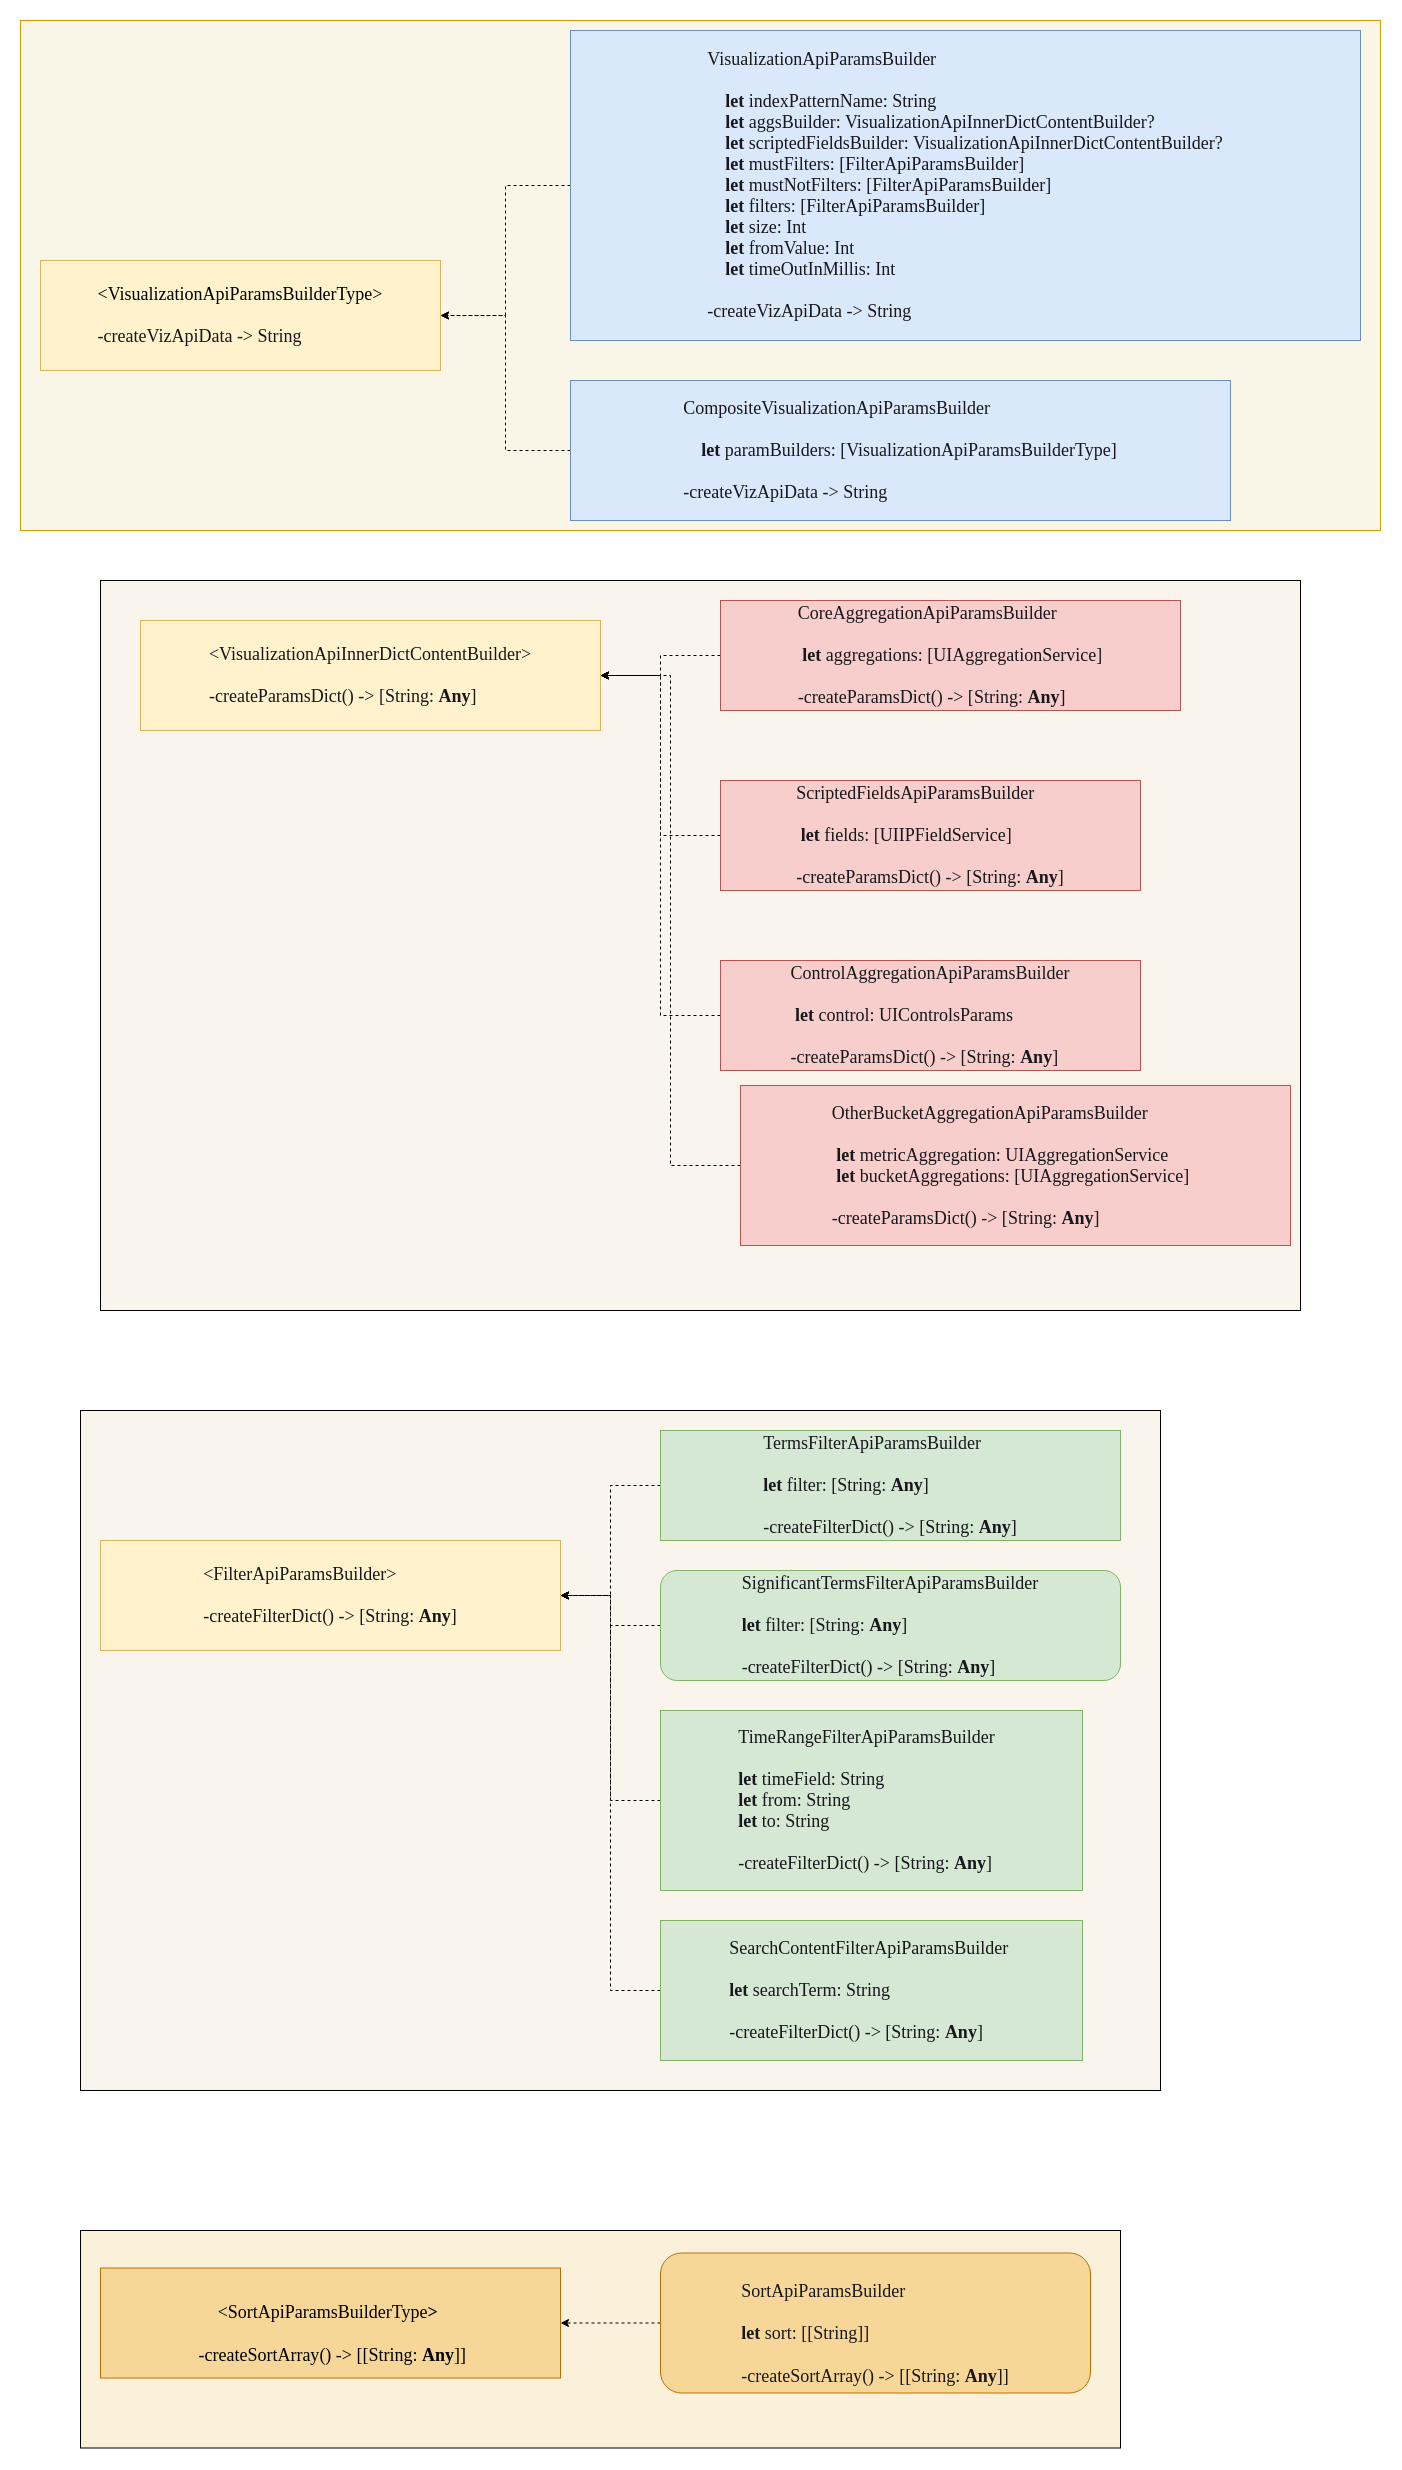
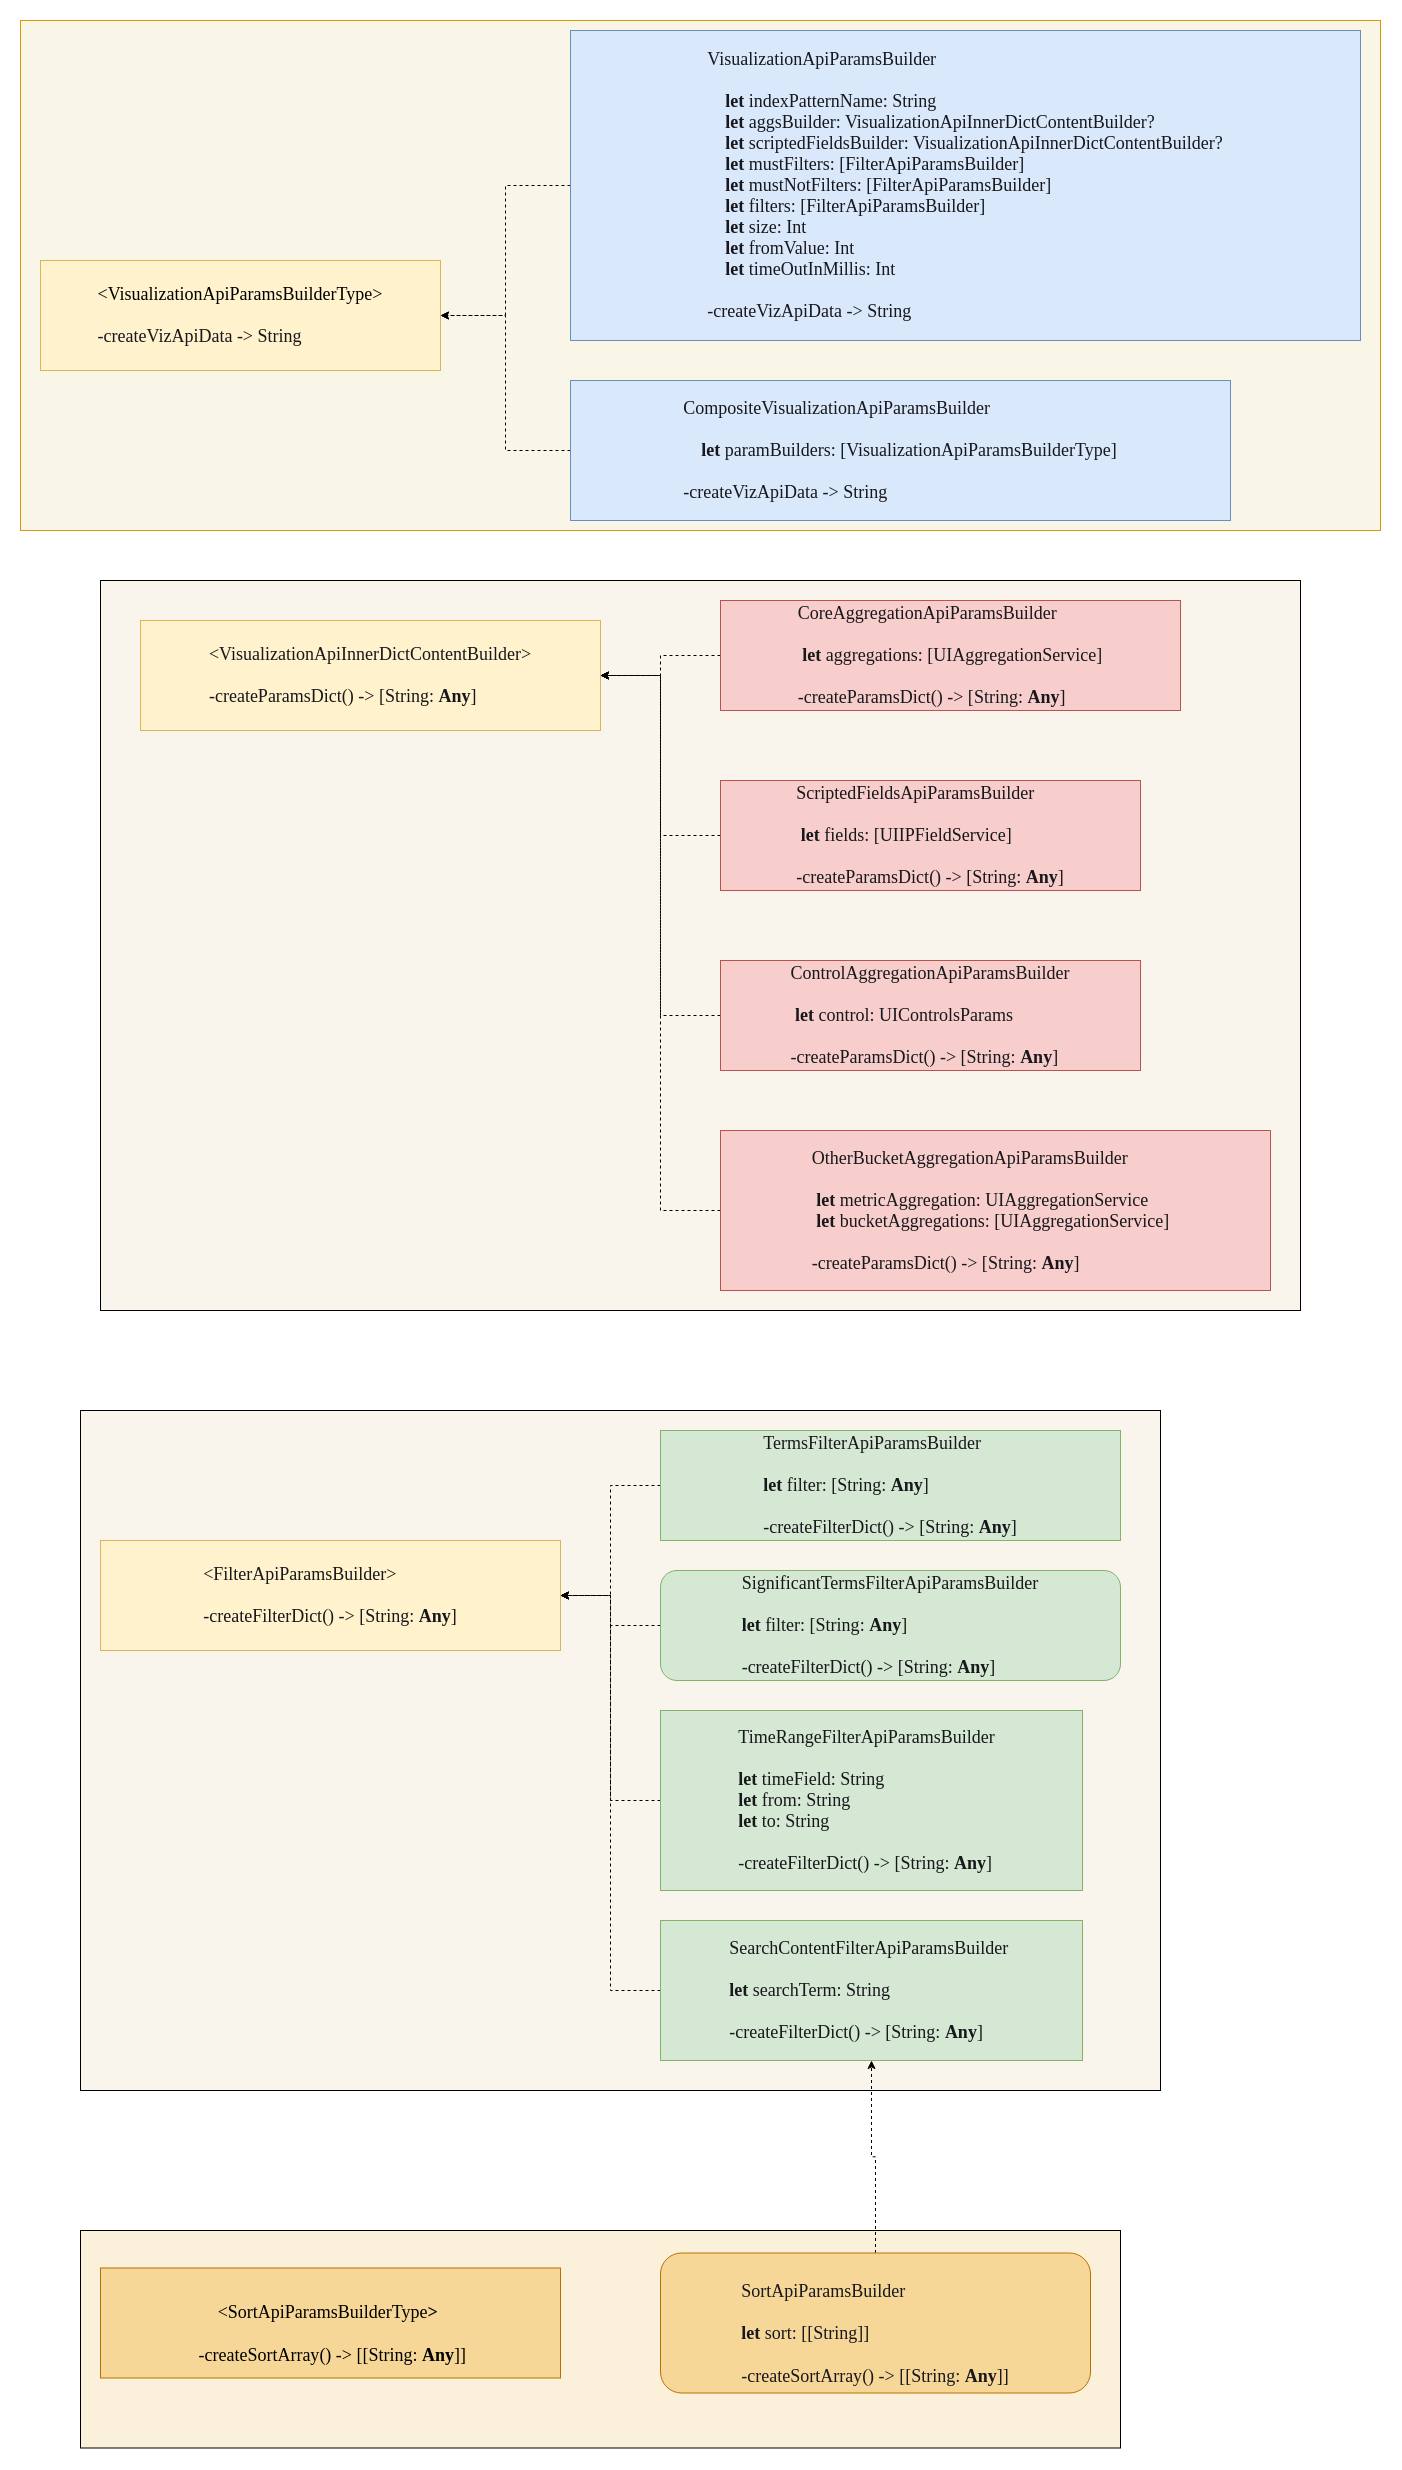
(1016, 1166) -> (996, 1211)
(614, 2323) -> (876, 2159)
